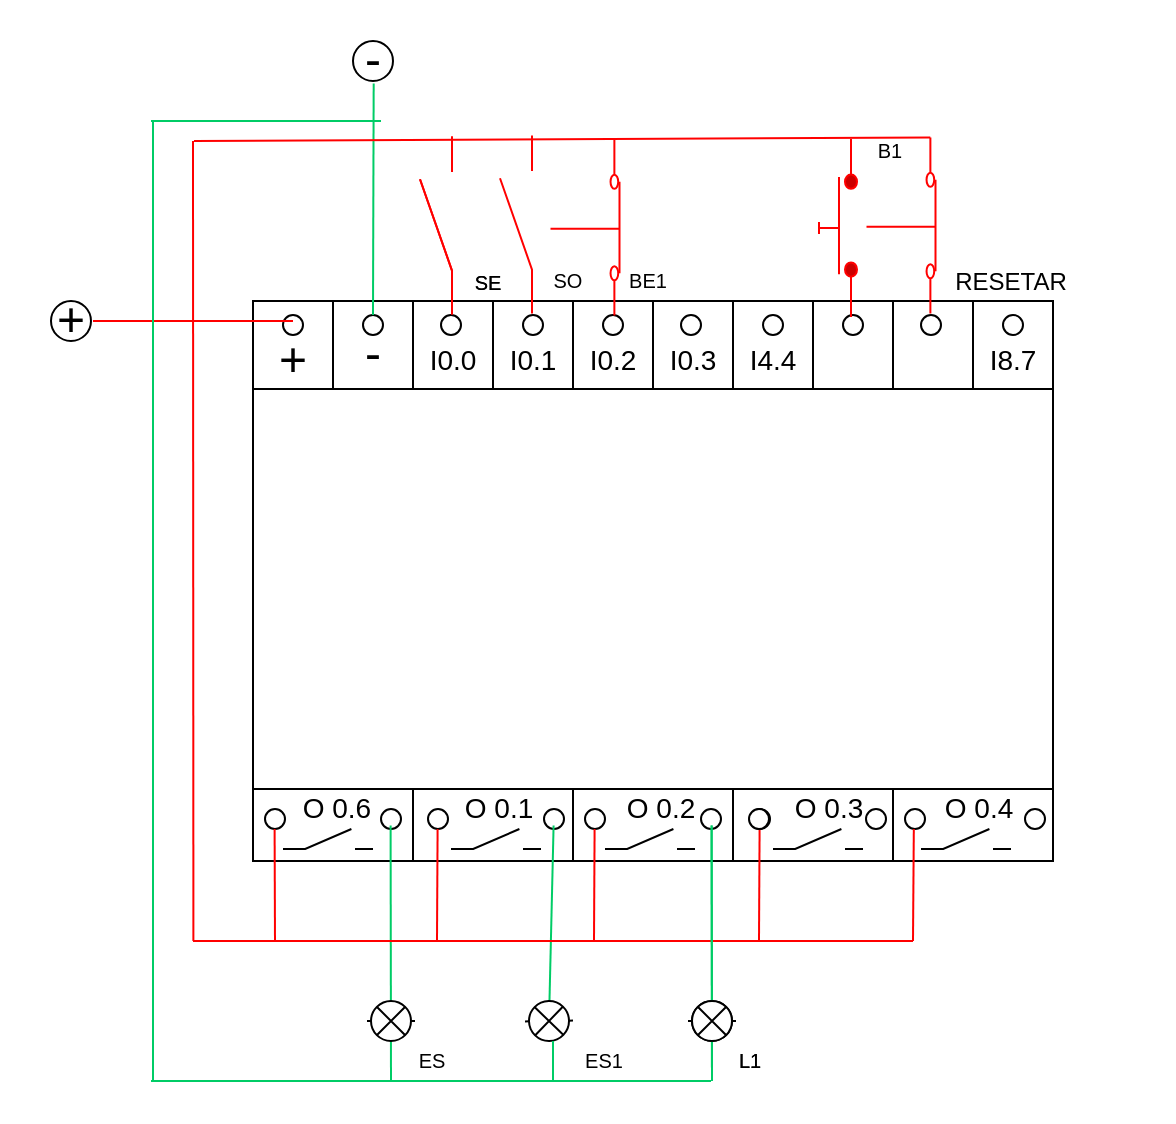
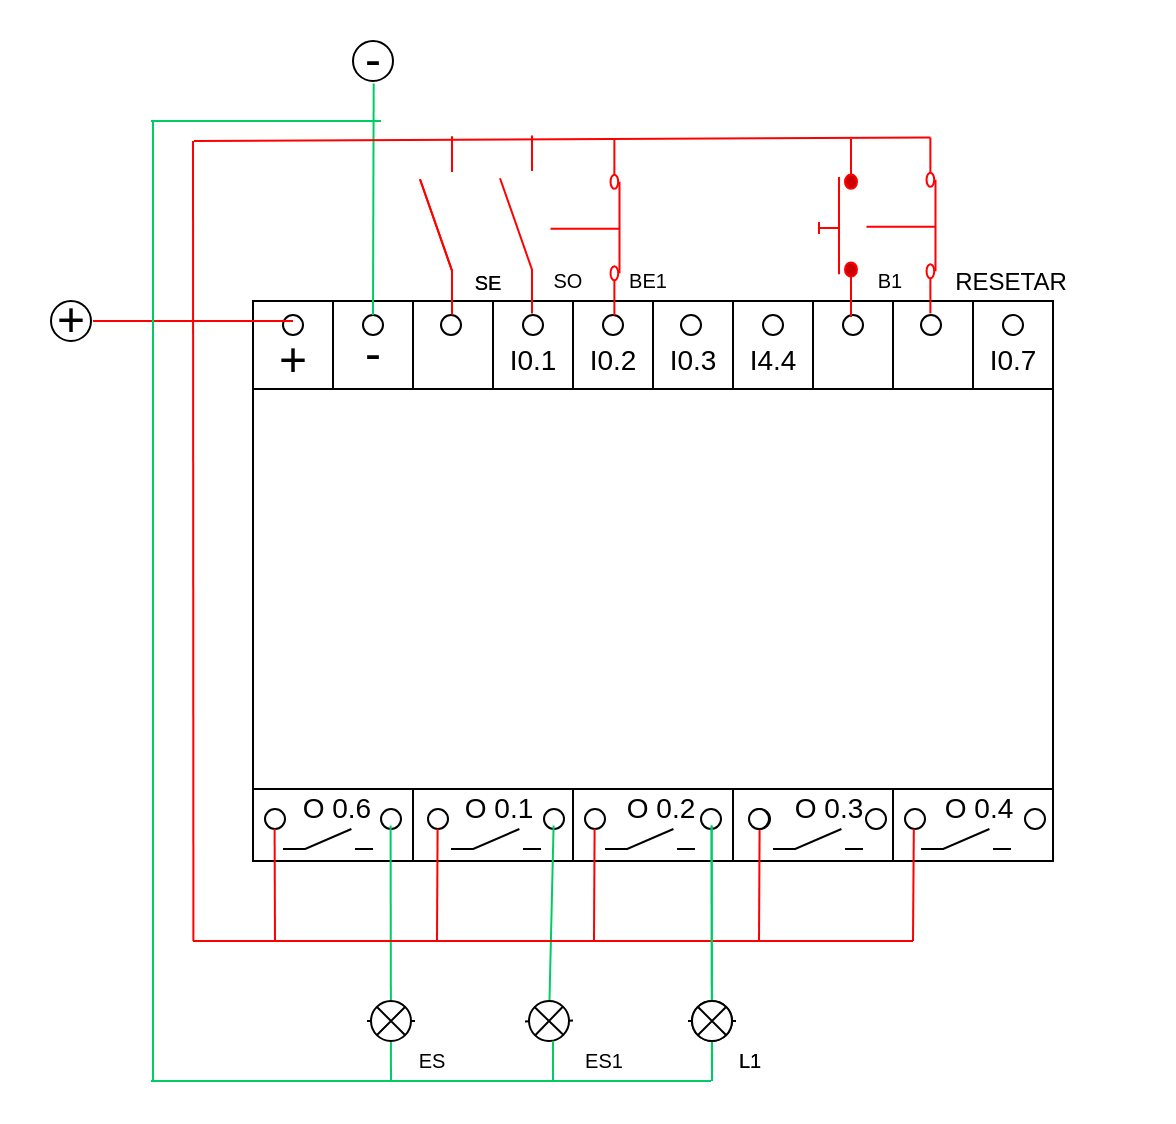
(890, 151) -> (890, 281)
(453, 361) -> none
(1014, 361) -> (1014, 361)
